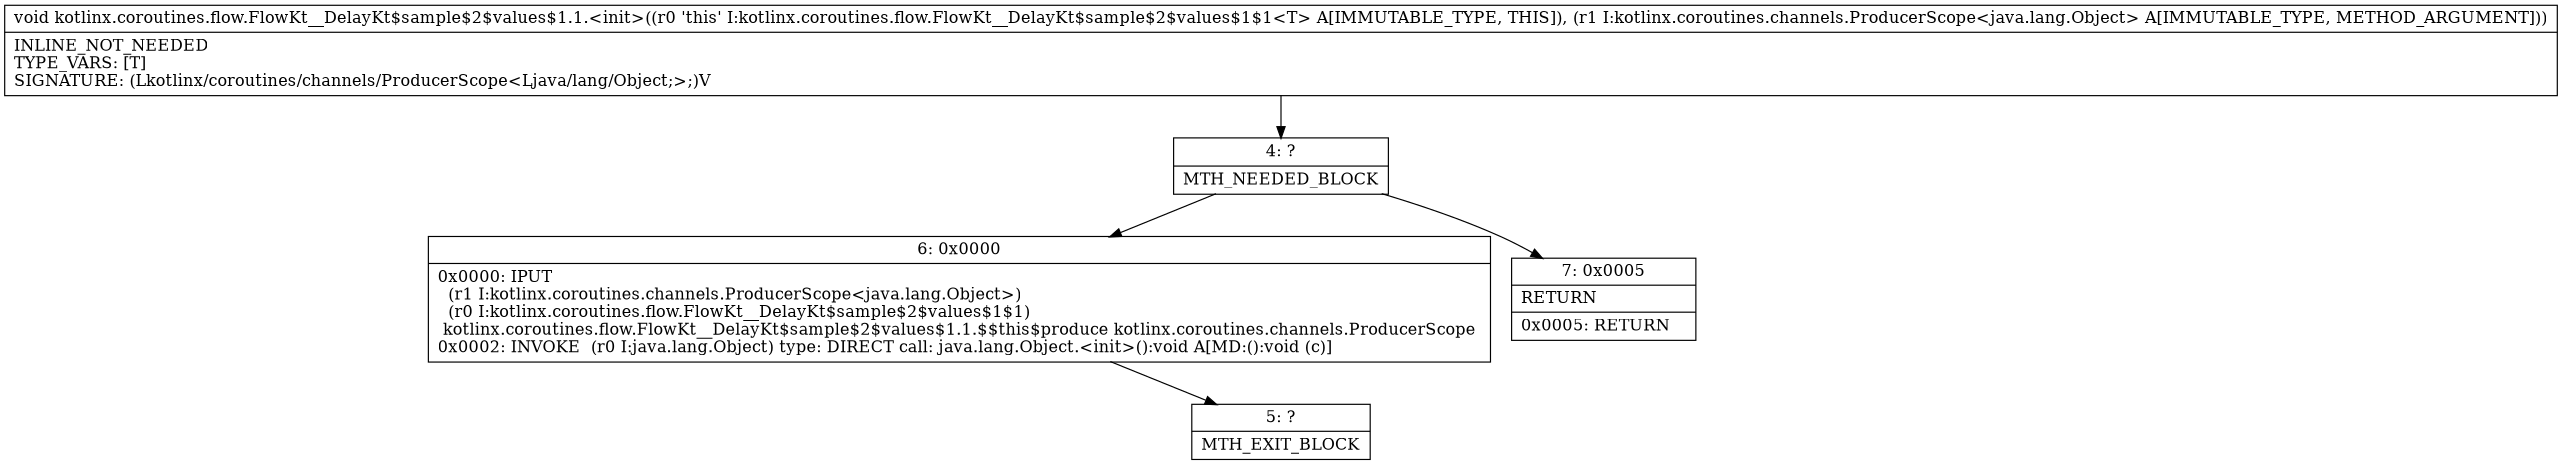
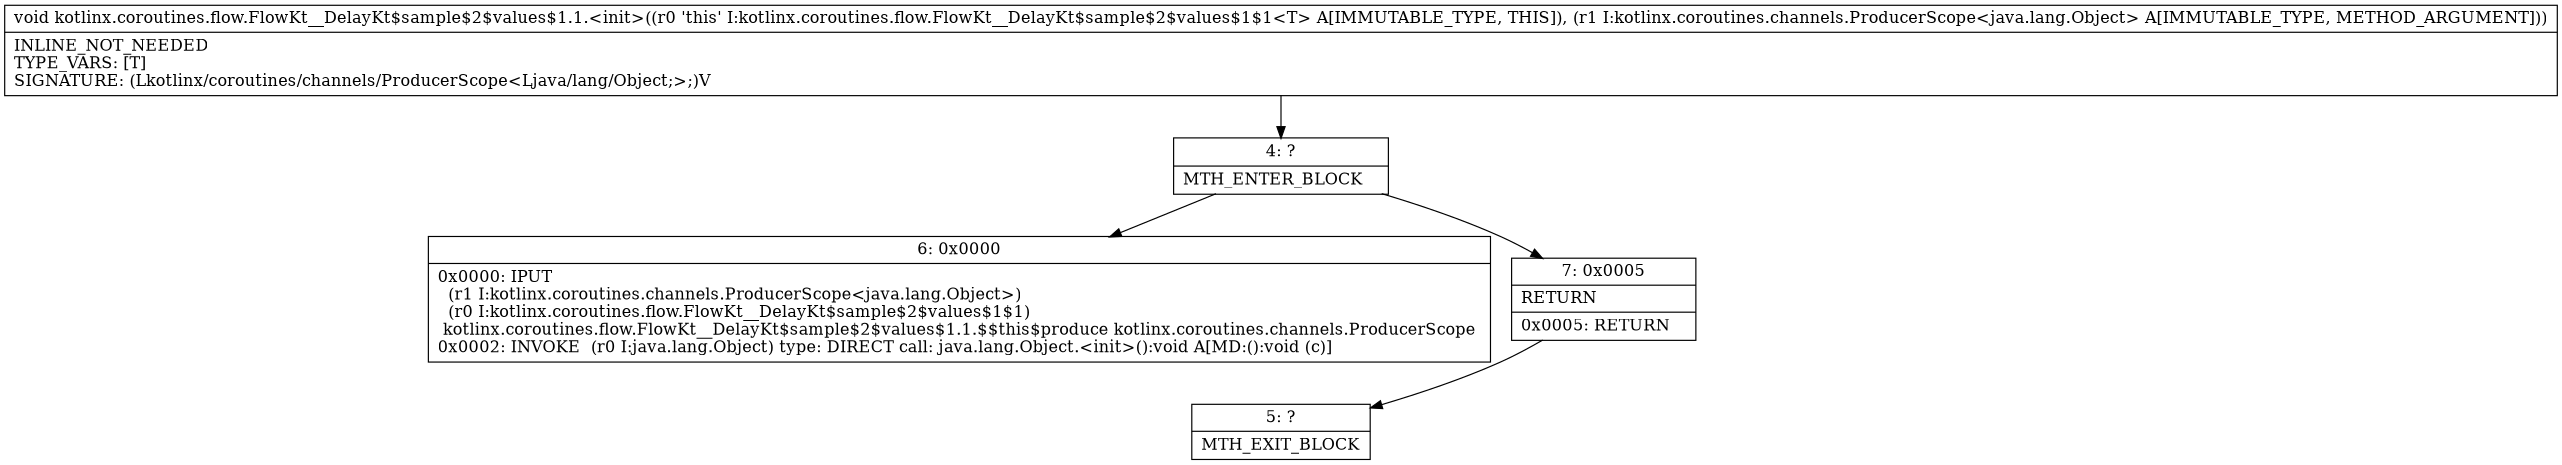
(1281, 180) -> (1273, 180)
(1158, 381) -> (1464, 377)
